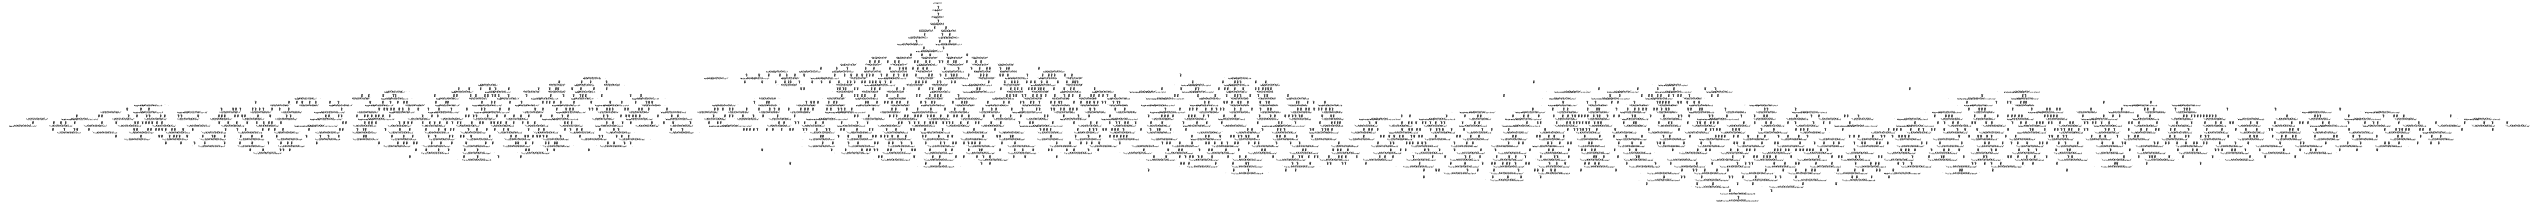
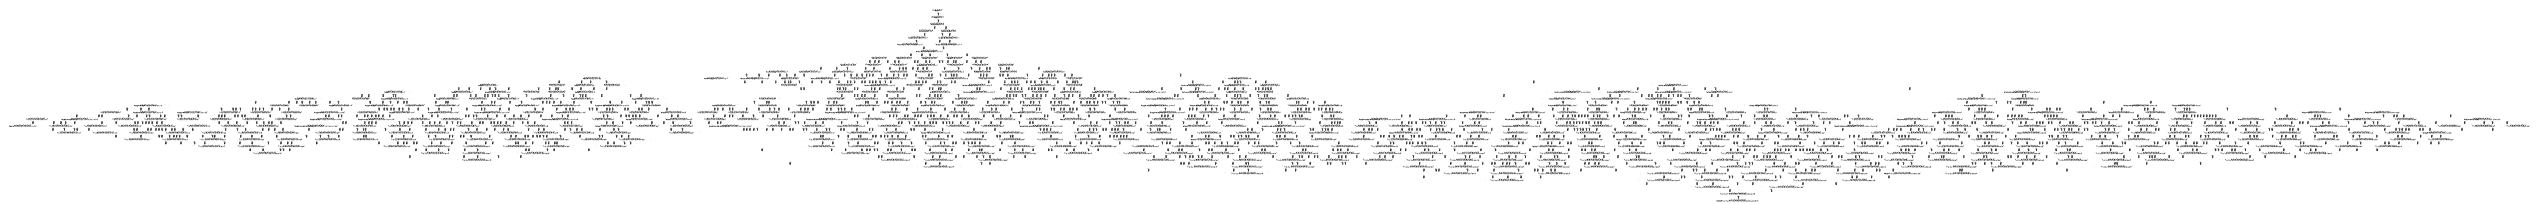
(937, 4) -> none
